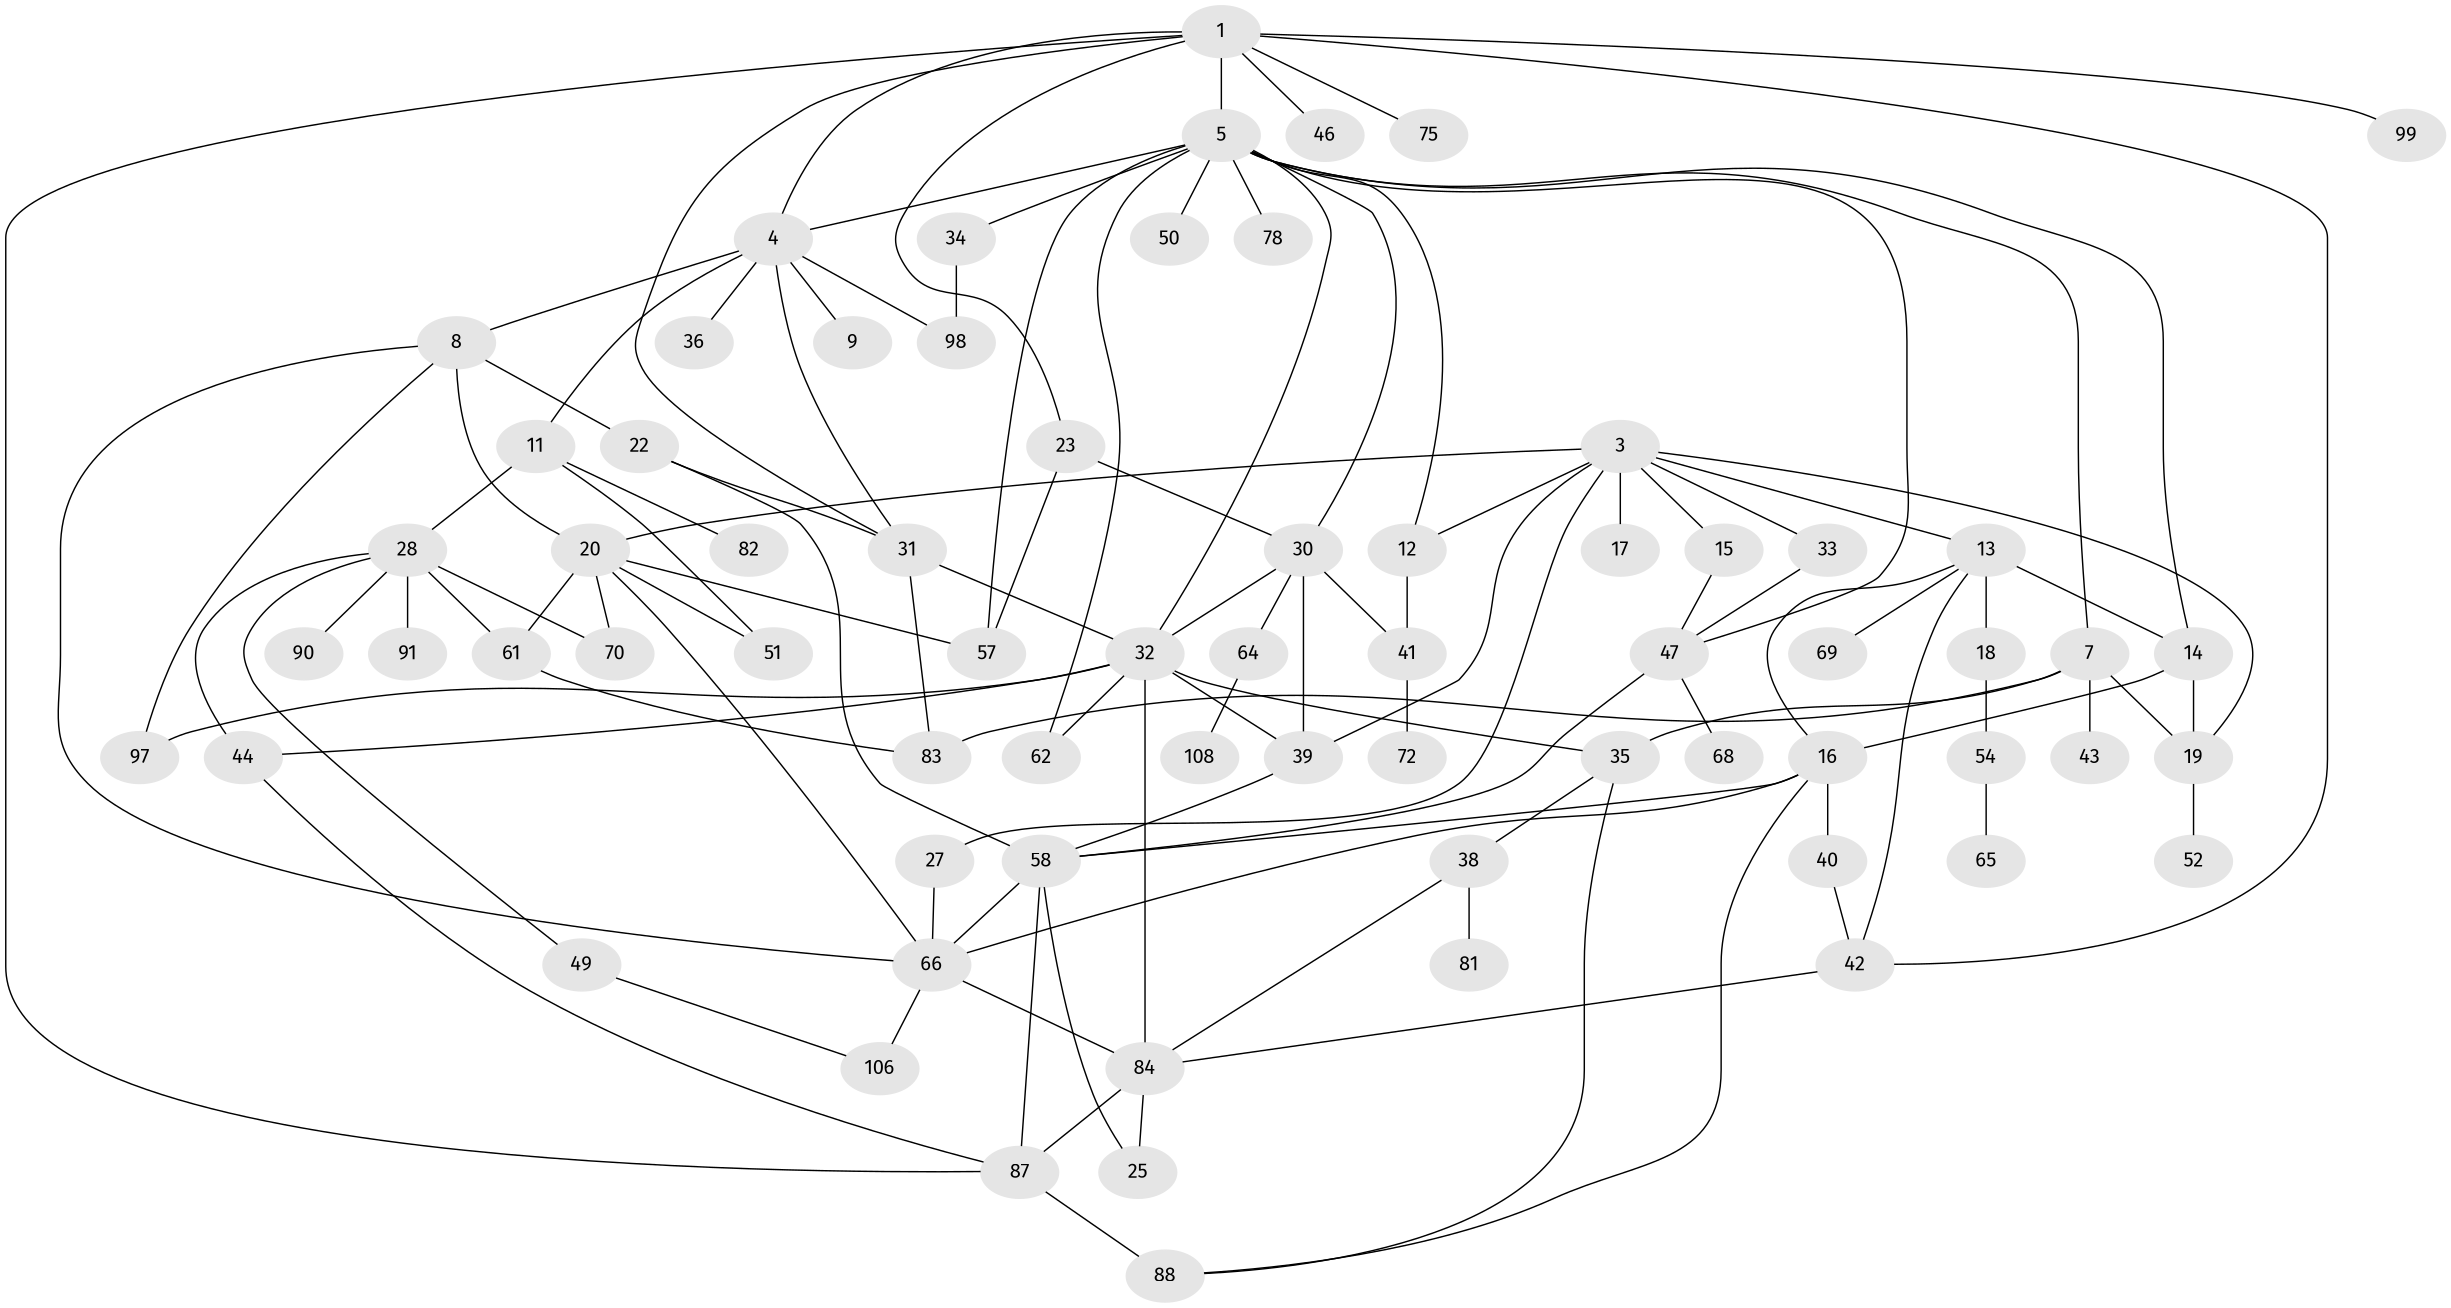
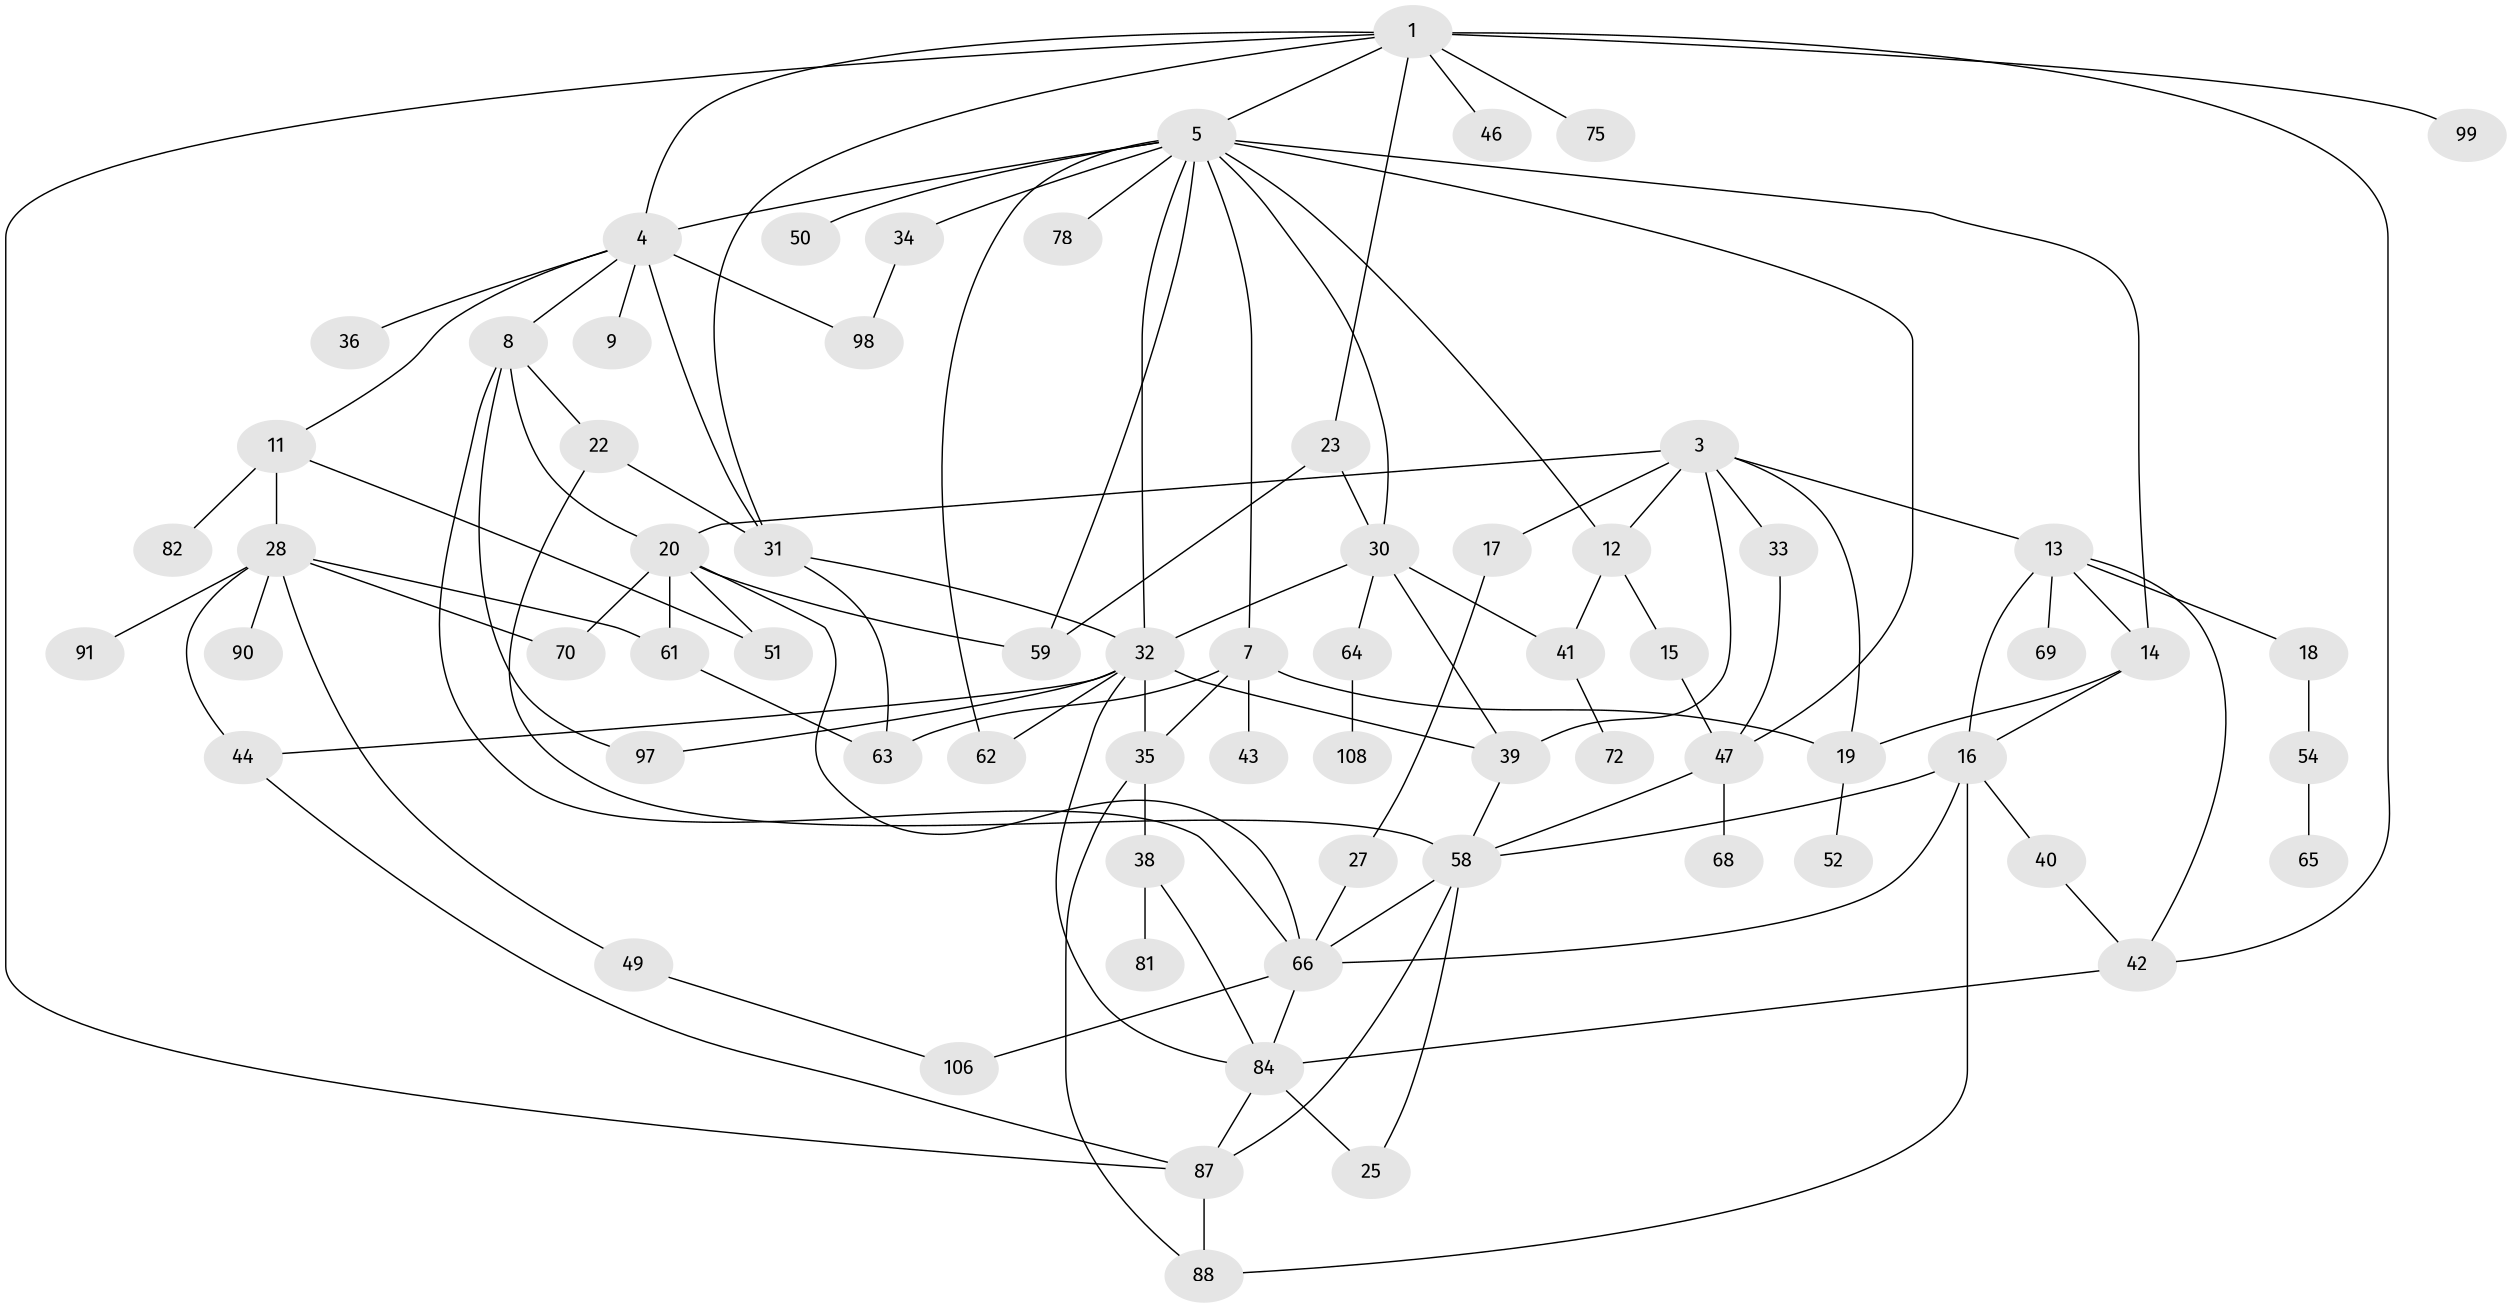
(1672, 498) -> (1641, 602)
(987, 654) -> (1041, 654)
(932, 758) -> (883, 758)
(1447, 789) -> (1434, 716)
